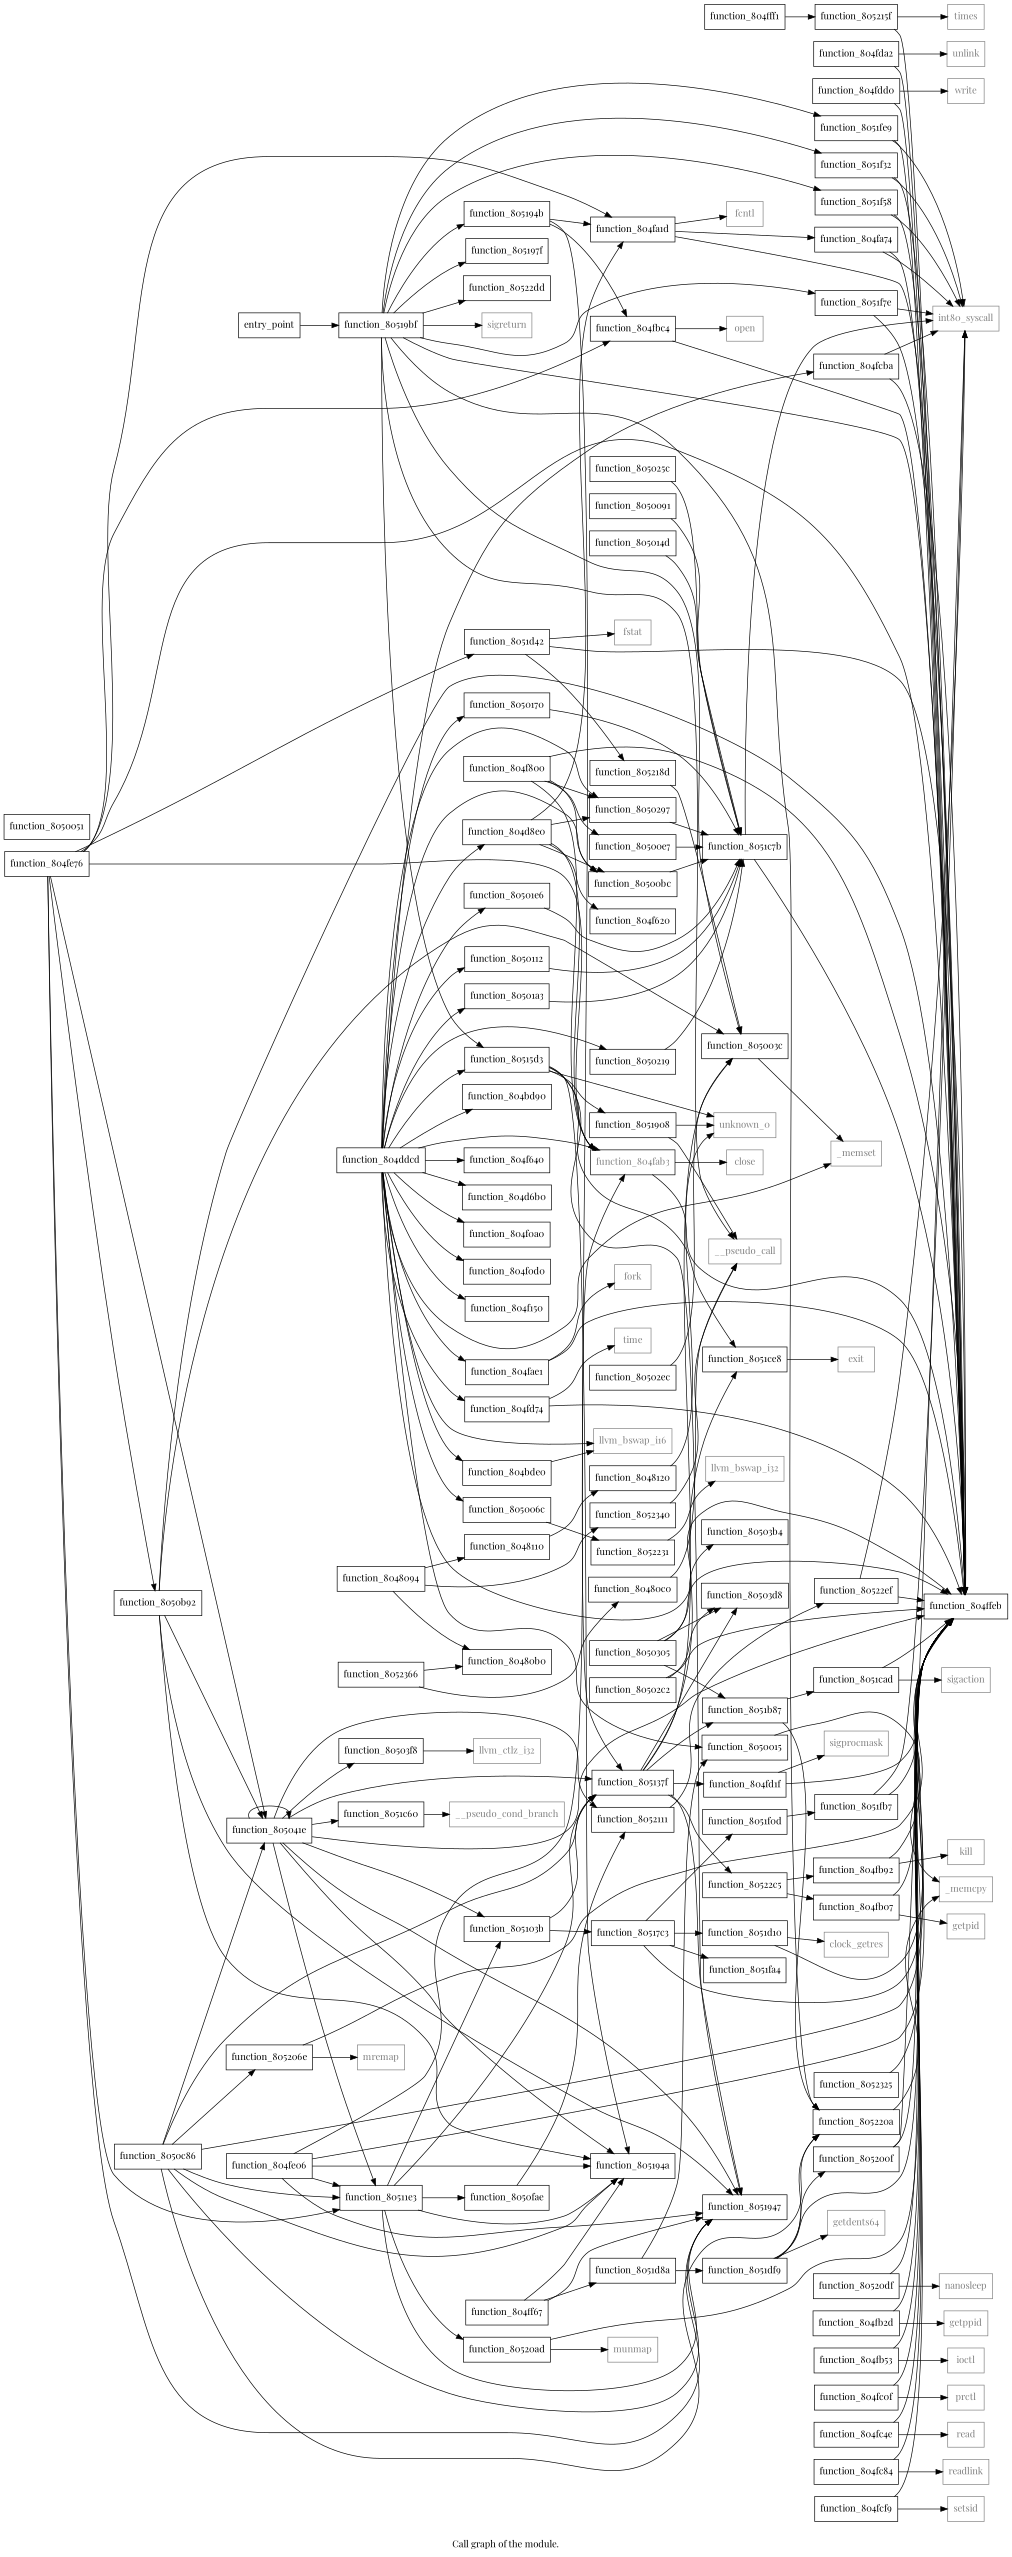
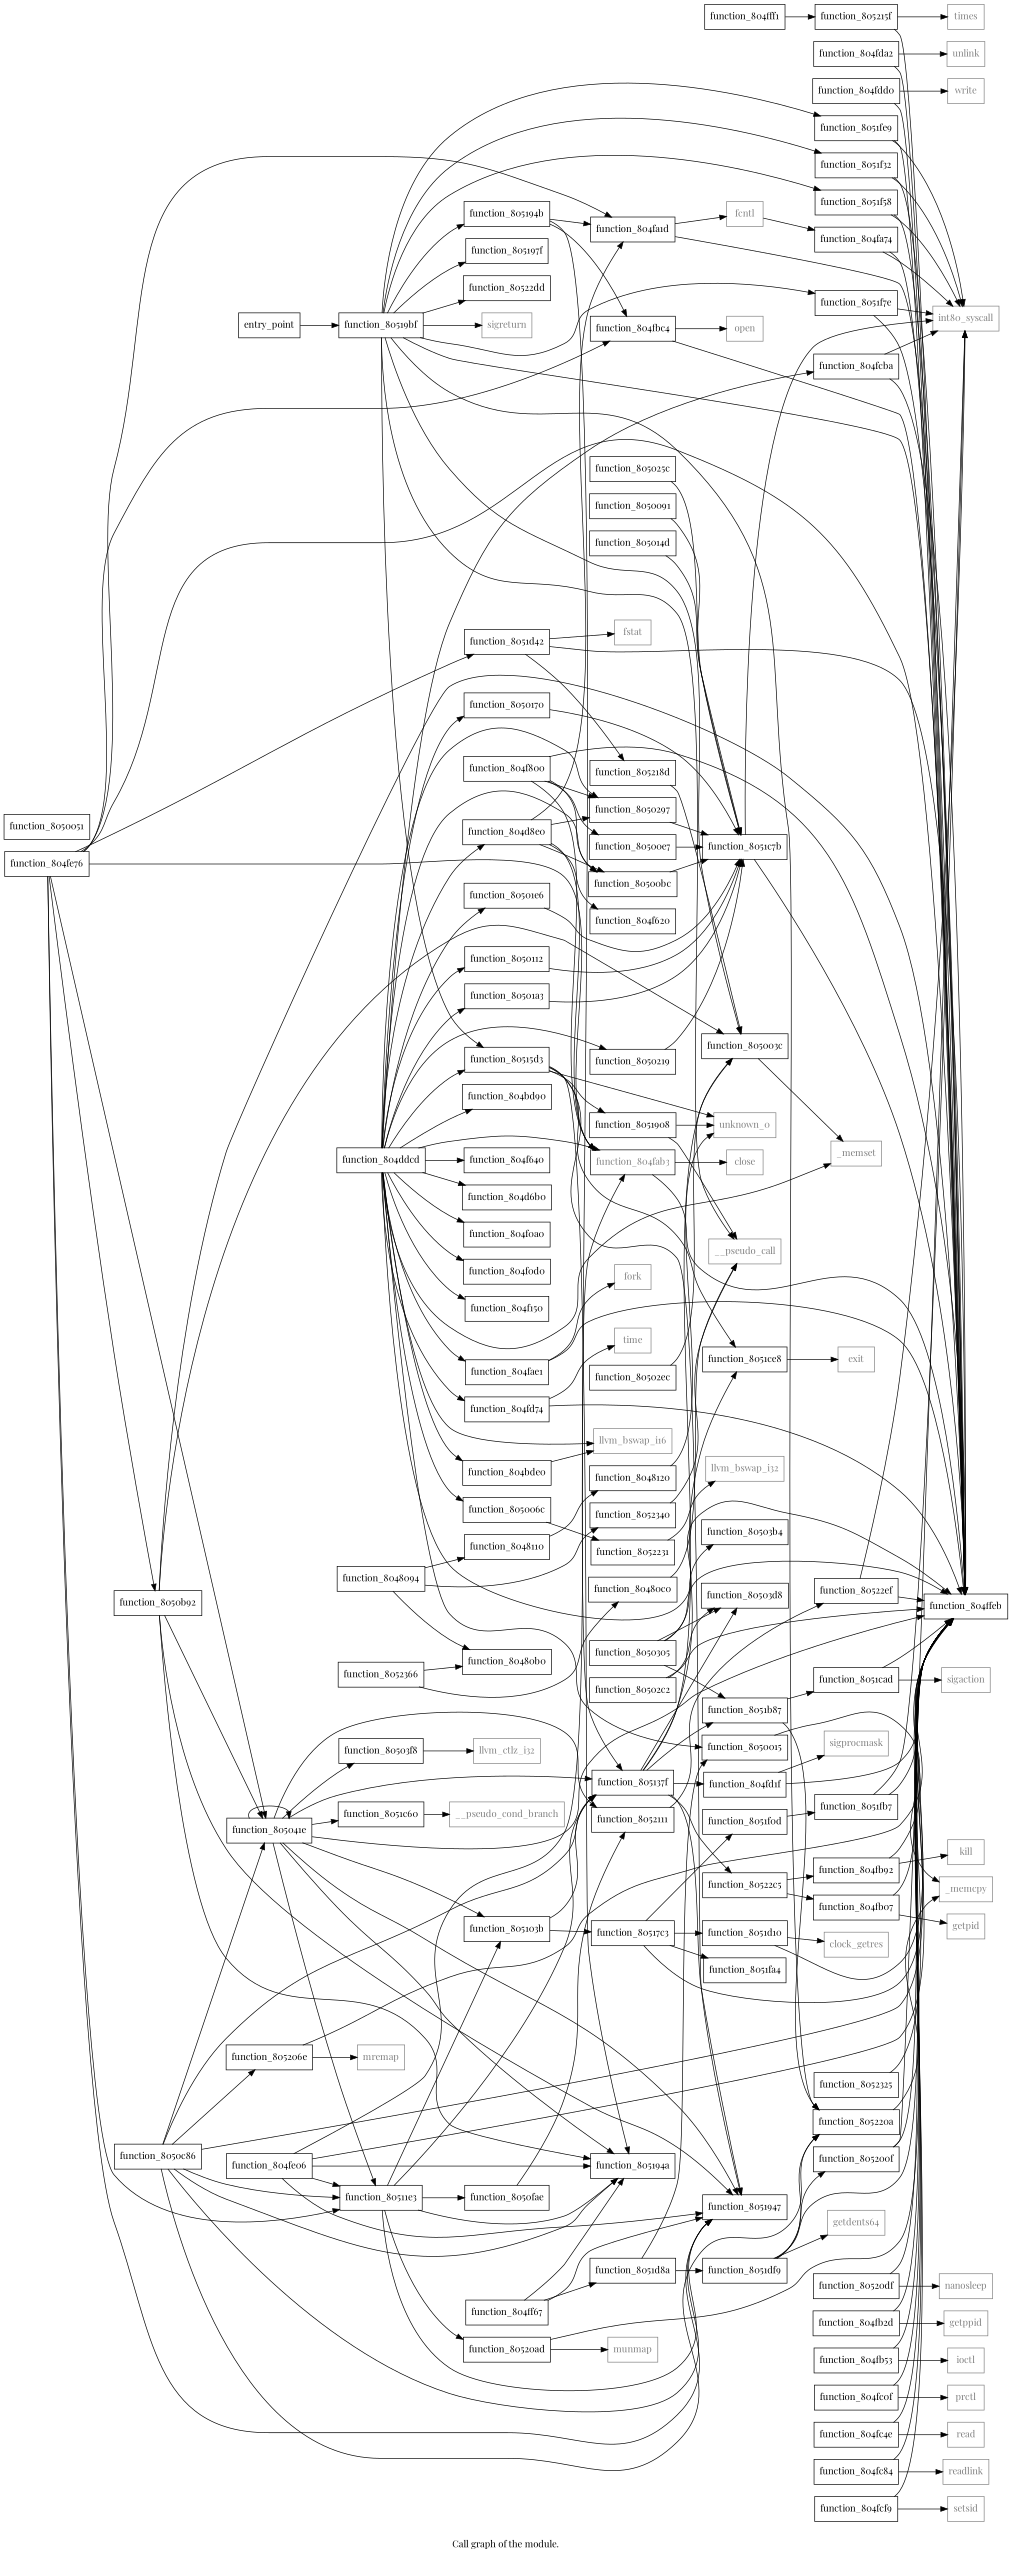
(741, 234) -> (786, 223)
